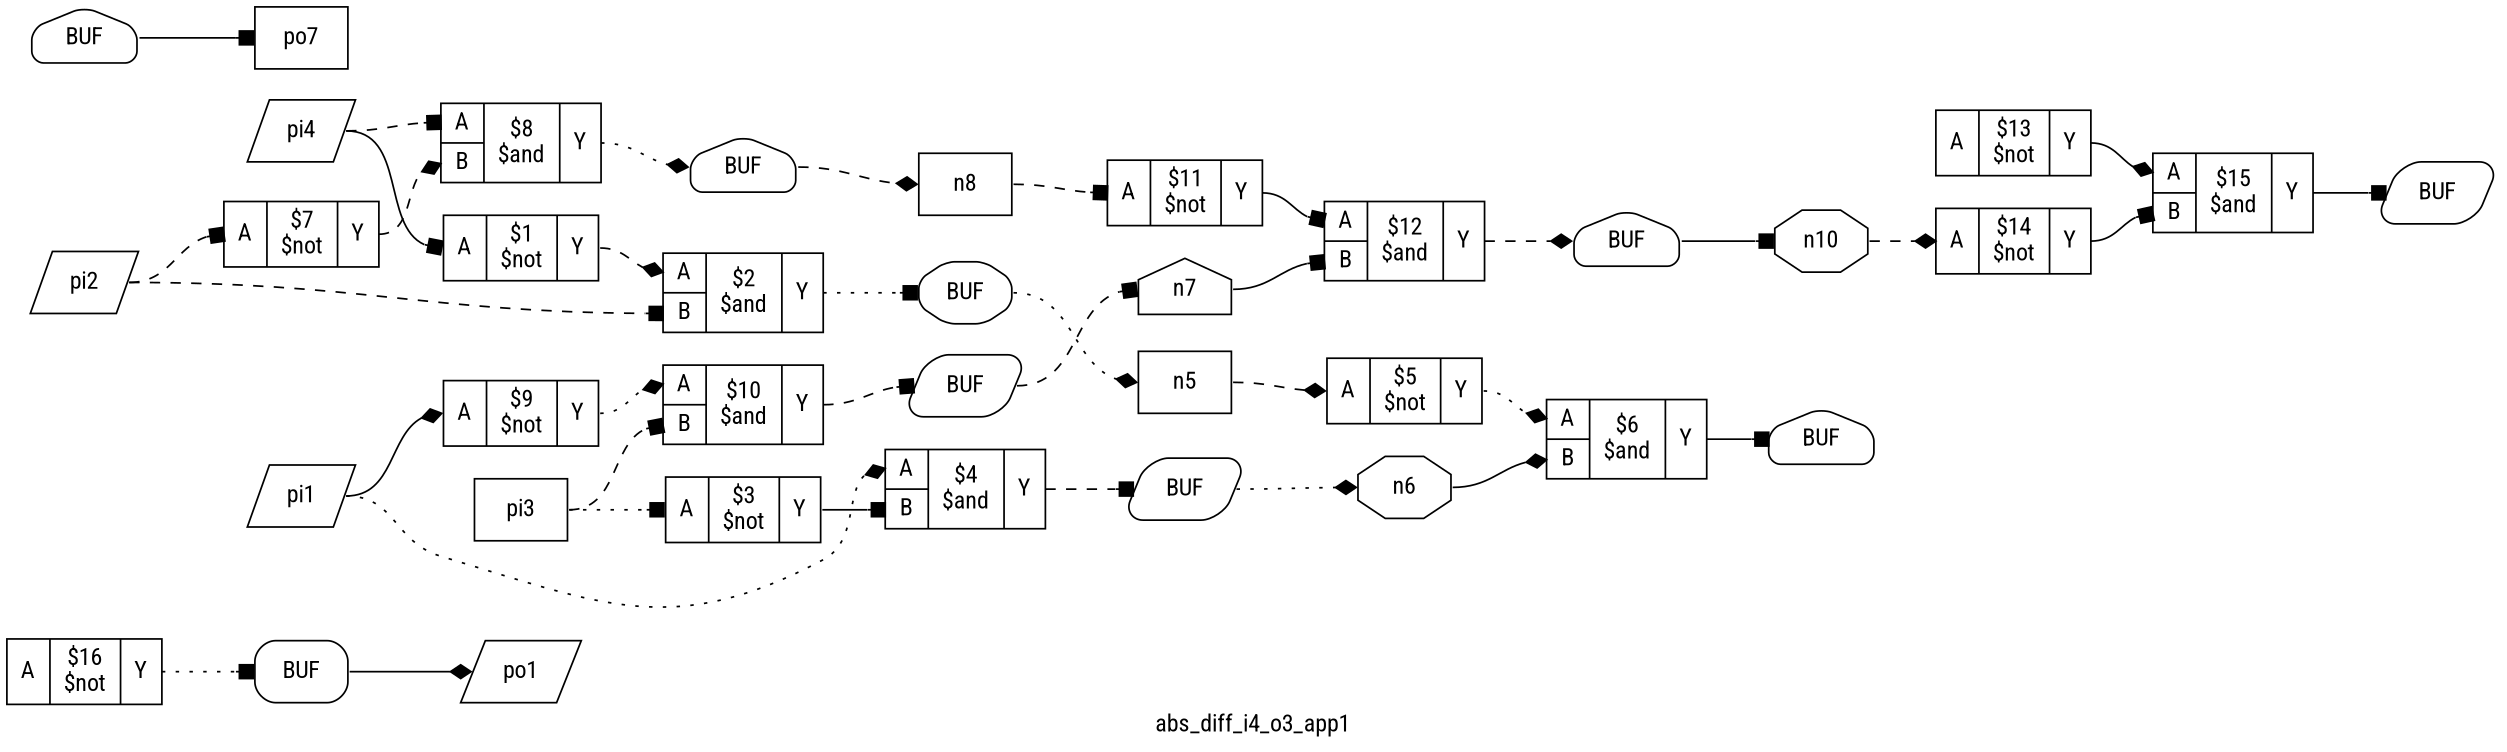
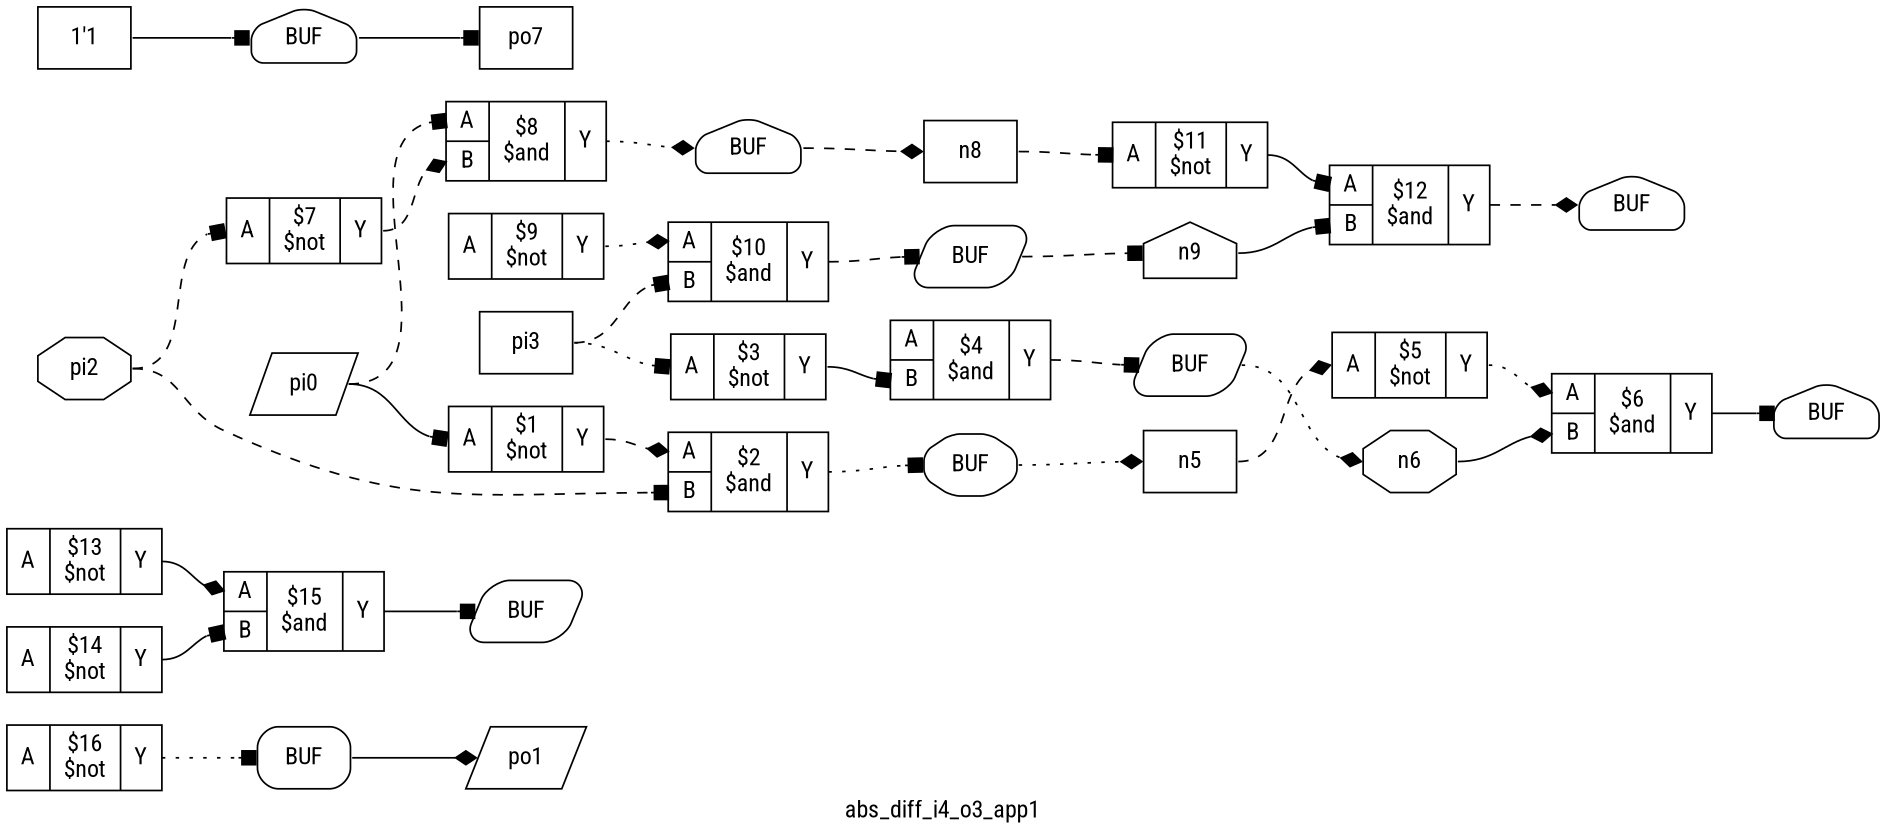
none -> (84, 38)
(301, 131) -> (304, 384)
(1821, 241) -> none
(84, 282) -> (84, 369)
(1185, 289) -> (1190, 253)
(301, 496) -> none
